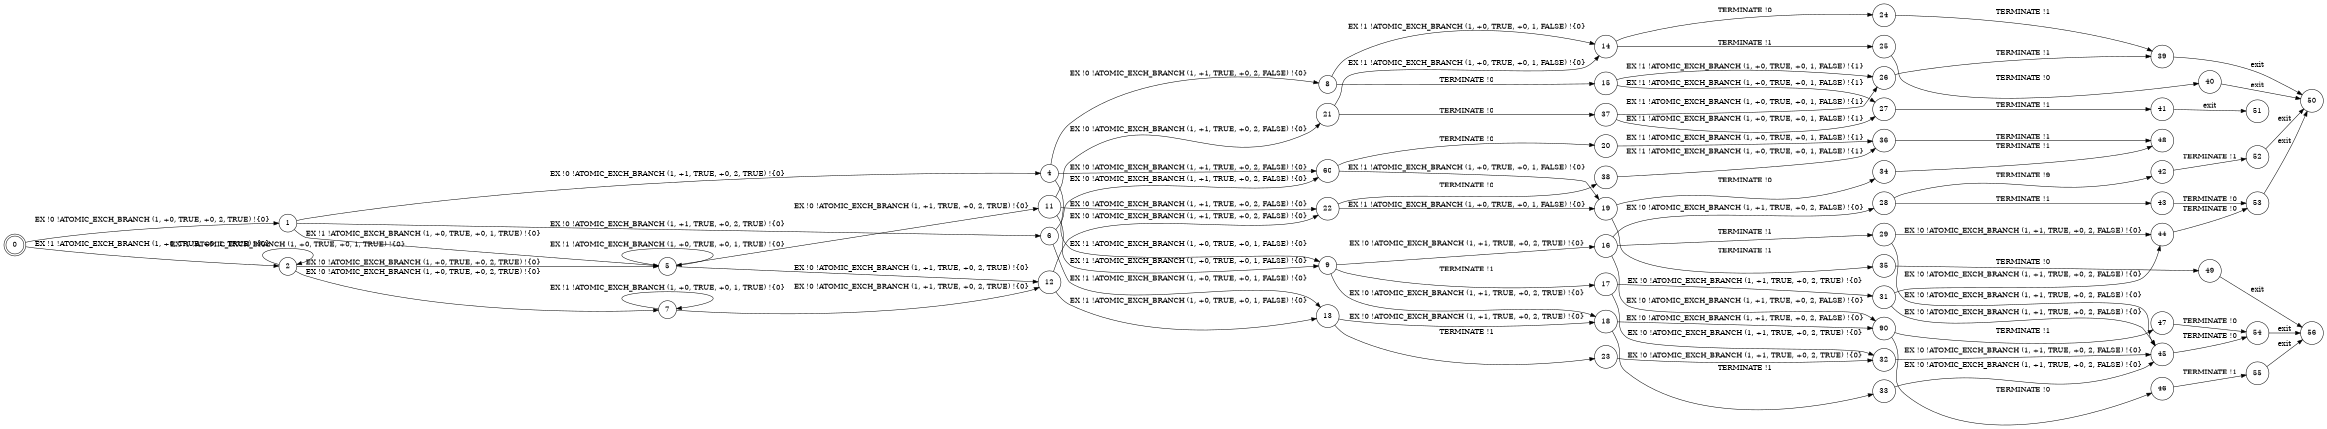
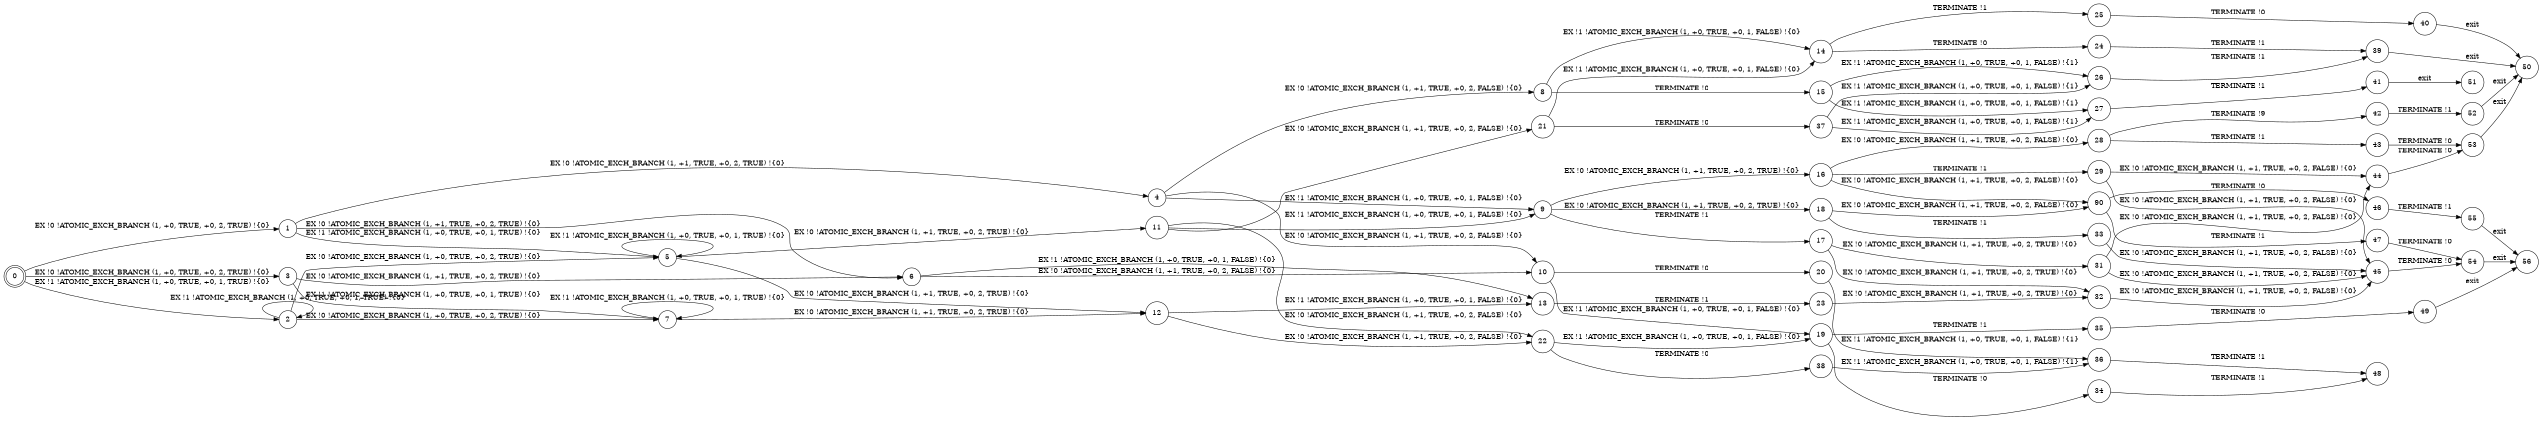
(1328, 171) -> (1543, 272)
none -> (288, 276)
(1464, 327) -> none
